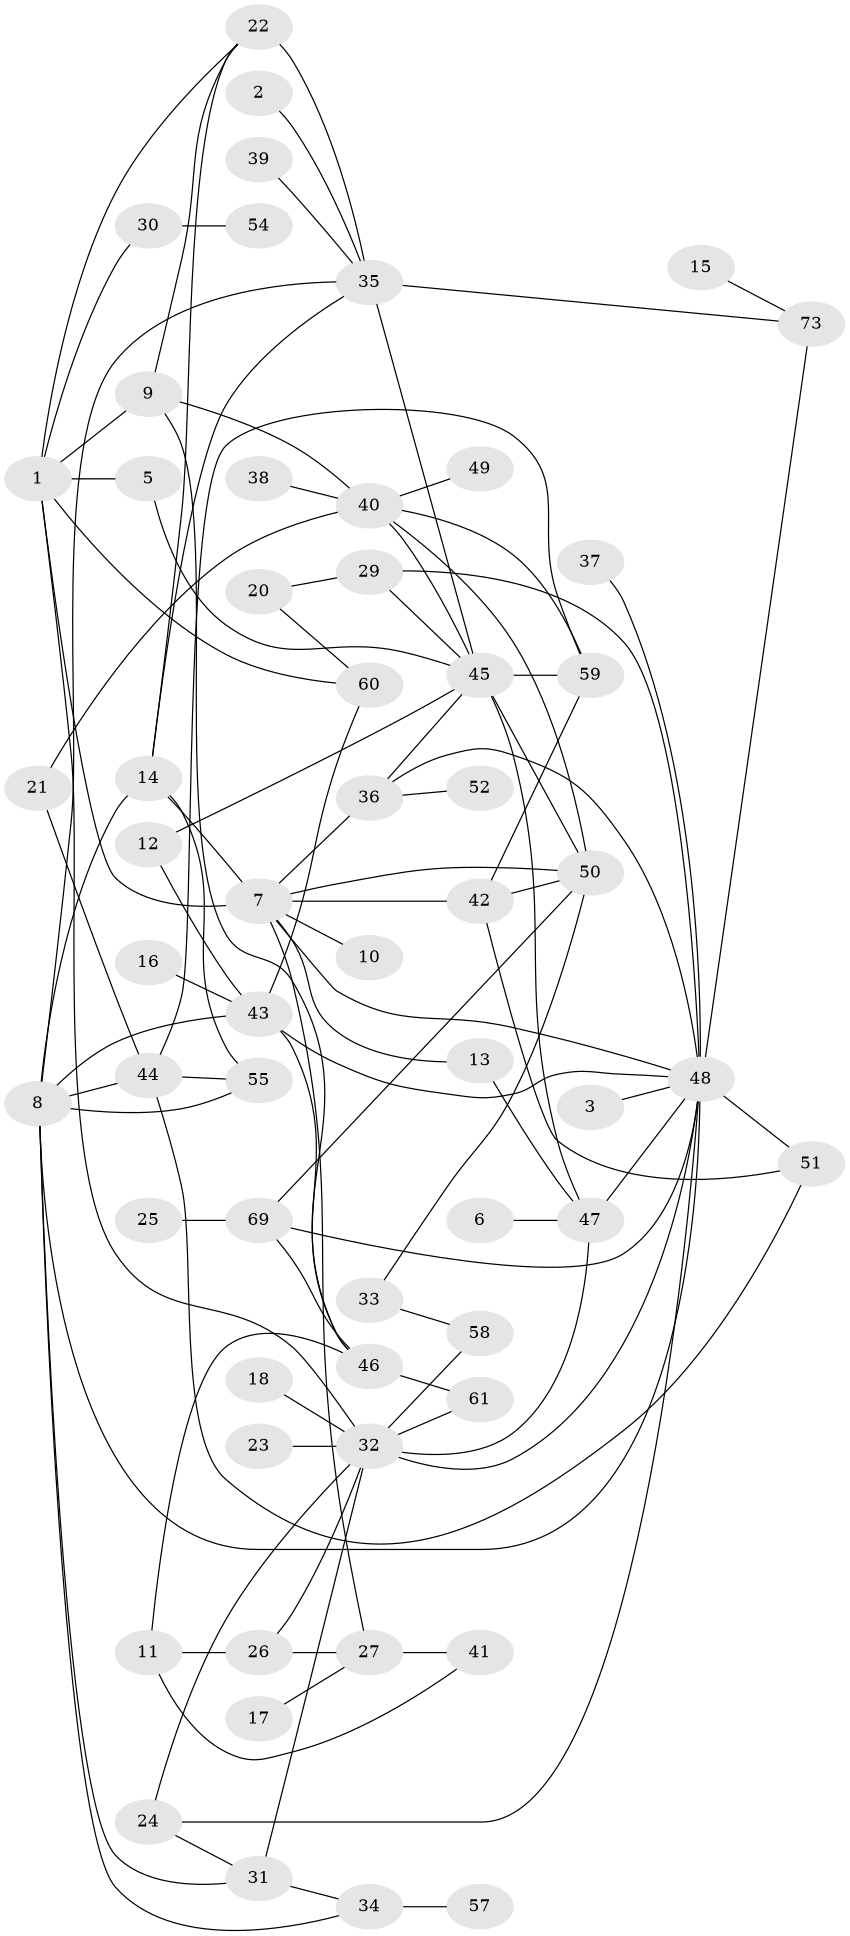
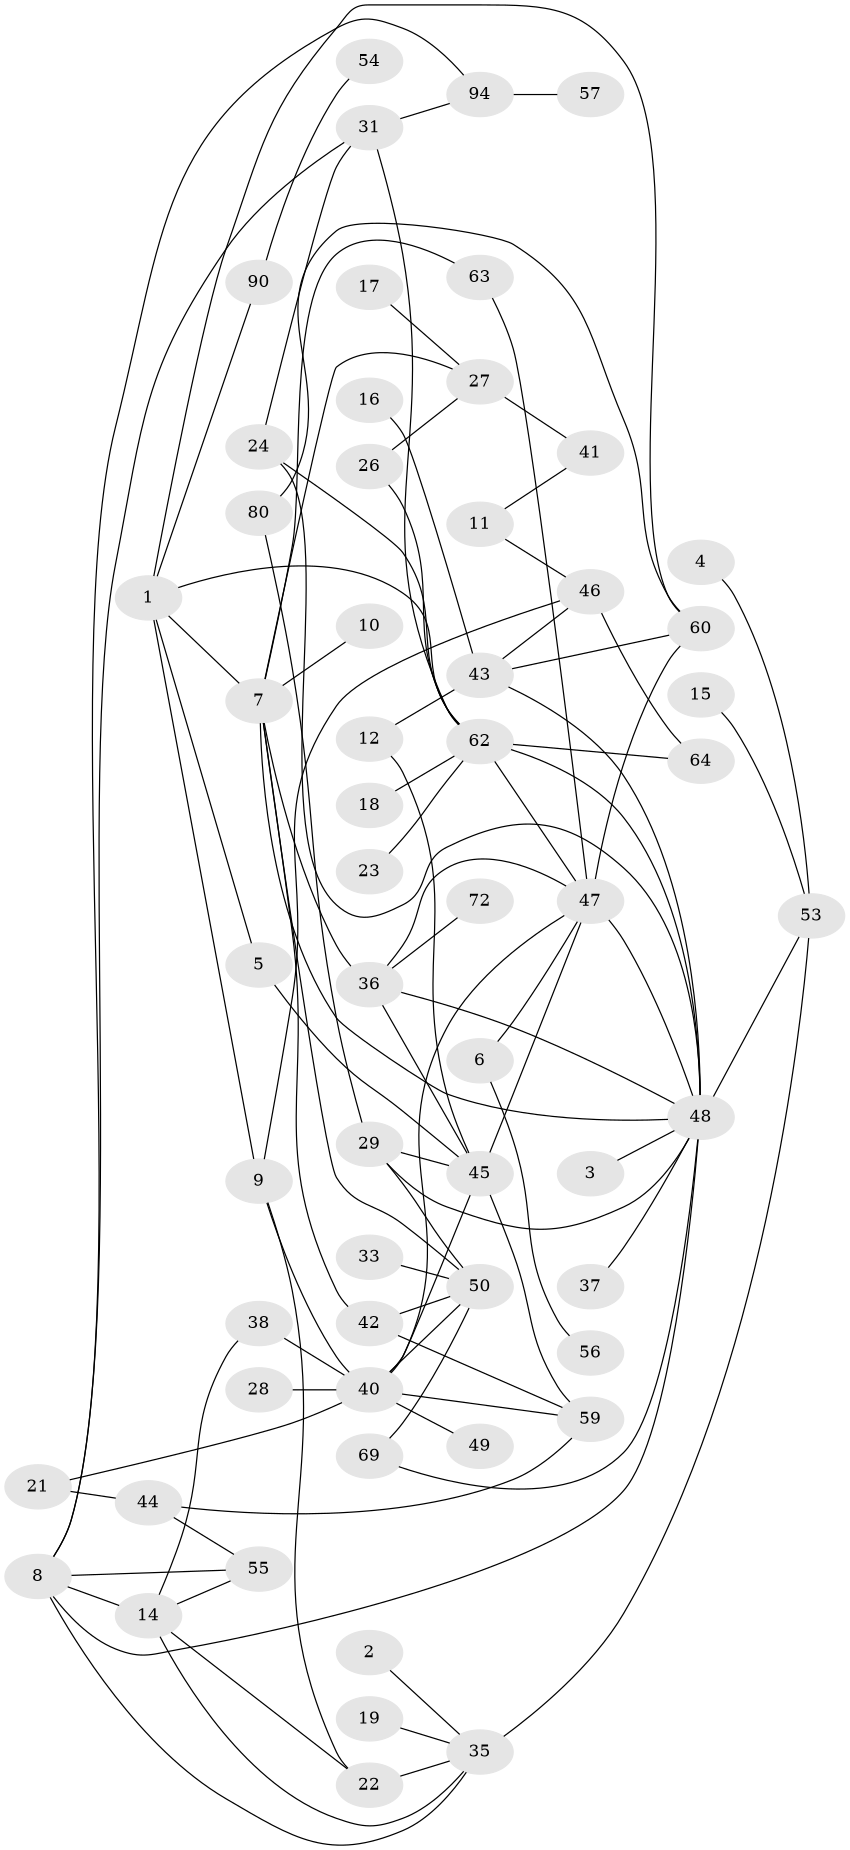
(259, 160) -> (370, 1719)
(149, 226) -> (259, 282)
(98, 230) -> none
(812, 324) -> (812, 916)
(425, 479) -> none
none -> (701, 562)
(259, 592) -> (259, 513)
none -> (624, 764)
(480, 788) -> (480, 901)
(544, 790) -> (416, 1202)
(211, 845) -> (196, 1466)
none -> (451, 866)
(139, 1033) -> none
(480, 1061) -> (480, 277)
(93, 1090) -> none
none -> (421, 1107)
(812, 1164) -> none
(149, 1220) -> none
(313, 1295) -> none
(480, 1333) -> none
none -> (591, 1353)
none -> (259, 1390)
(480, 1400) -> (701, 761)
(370, 1446) -> (480, 742)
(200, 1653) -> none
(370, 1907) -> (480, 95)
